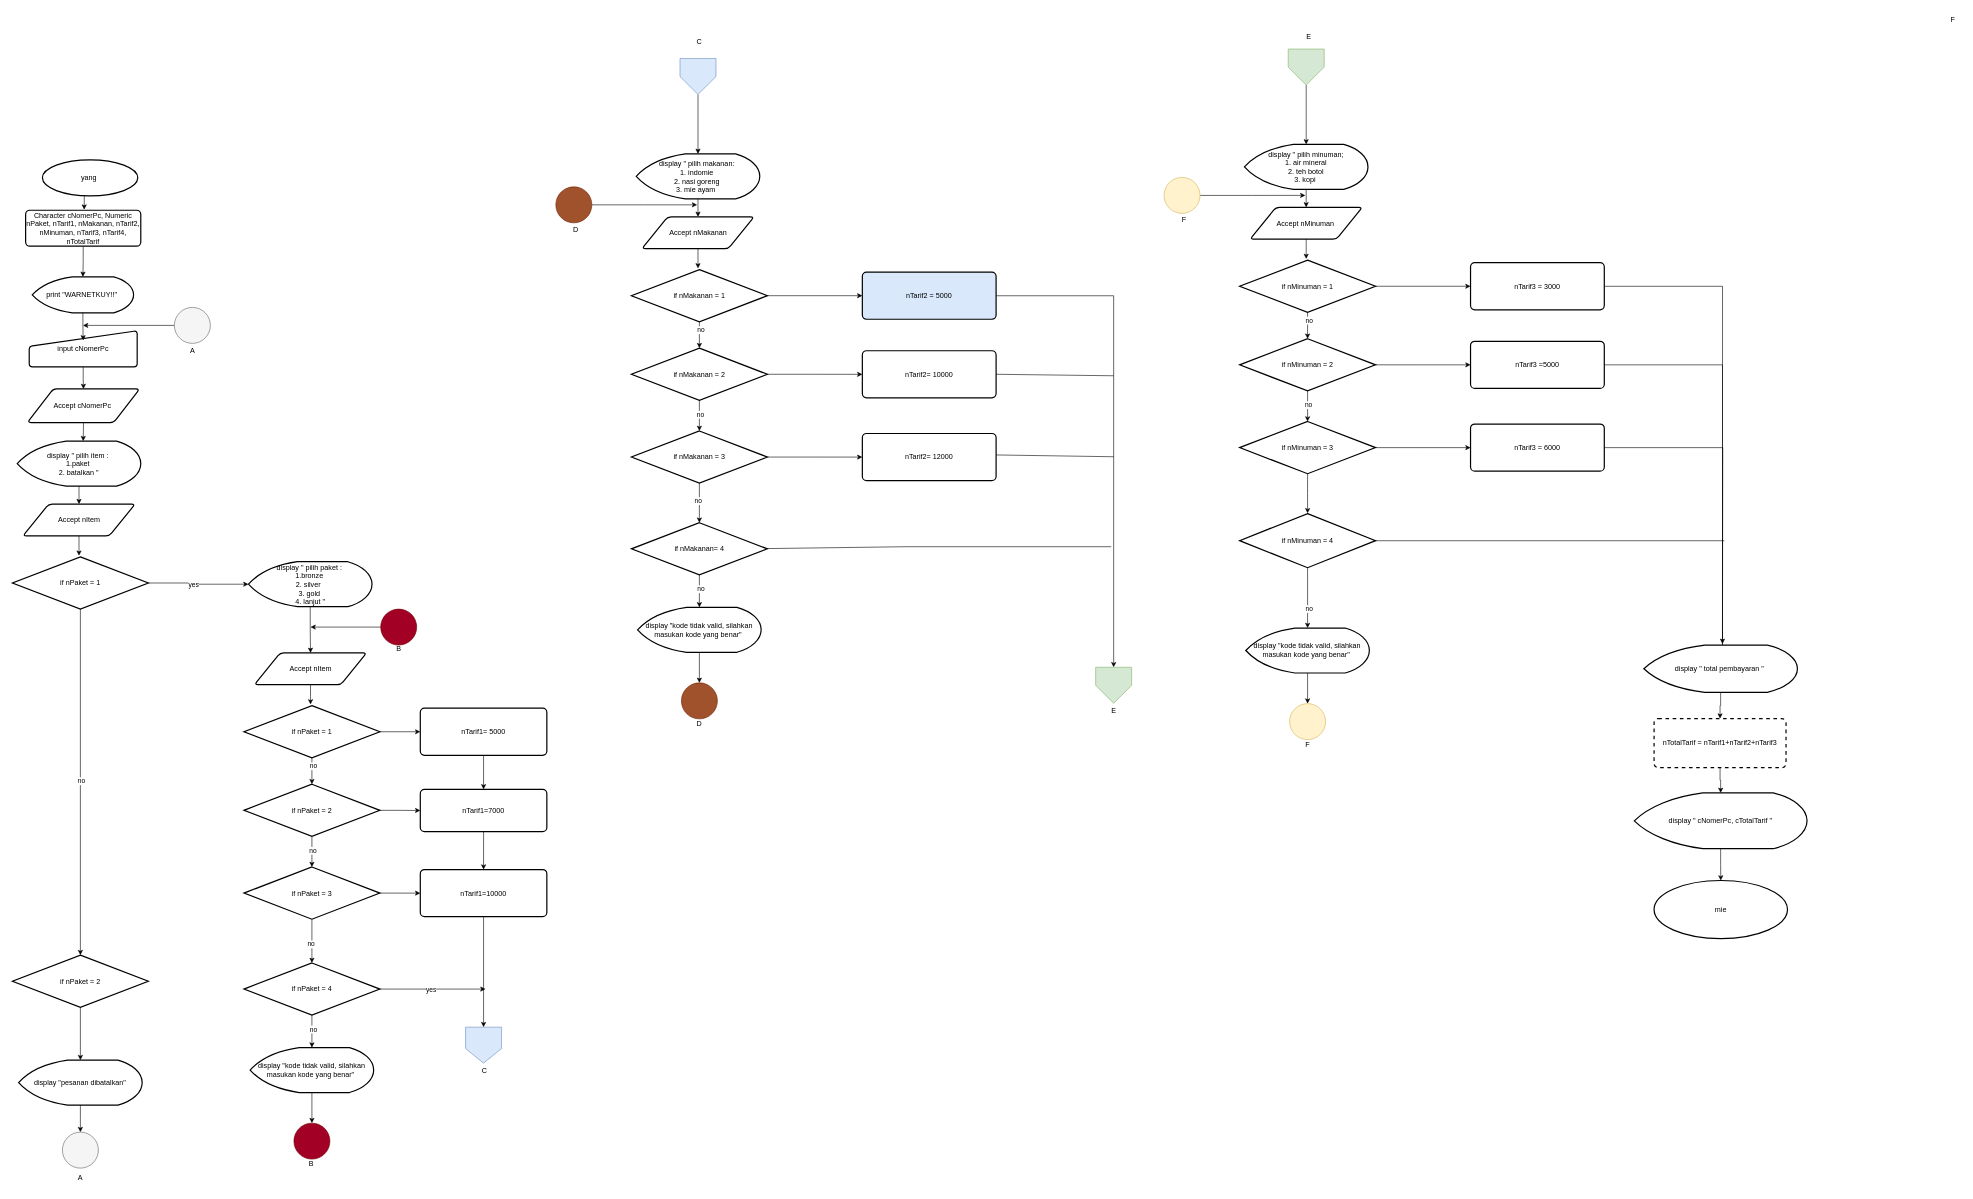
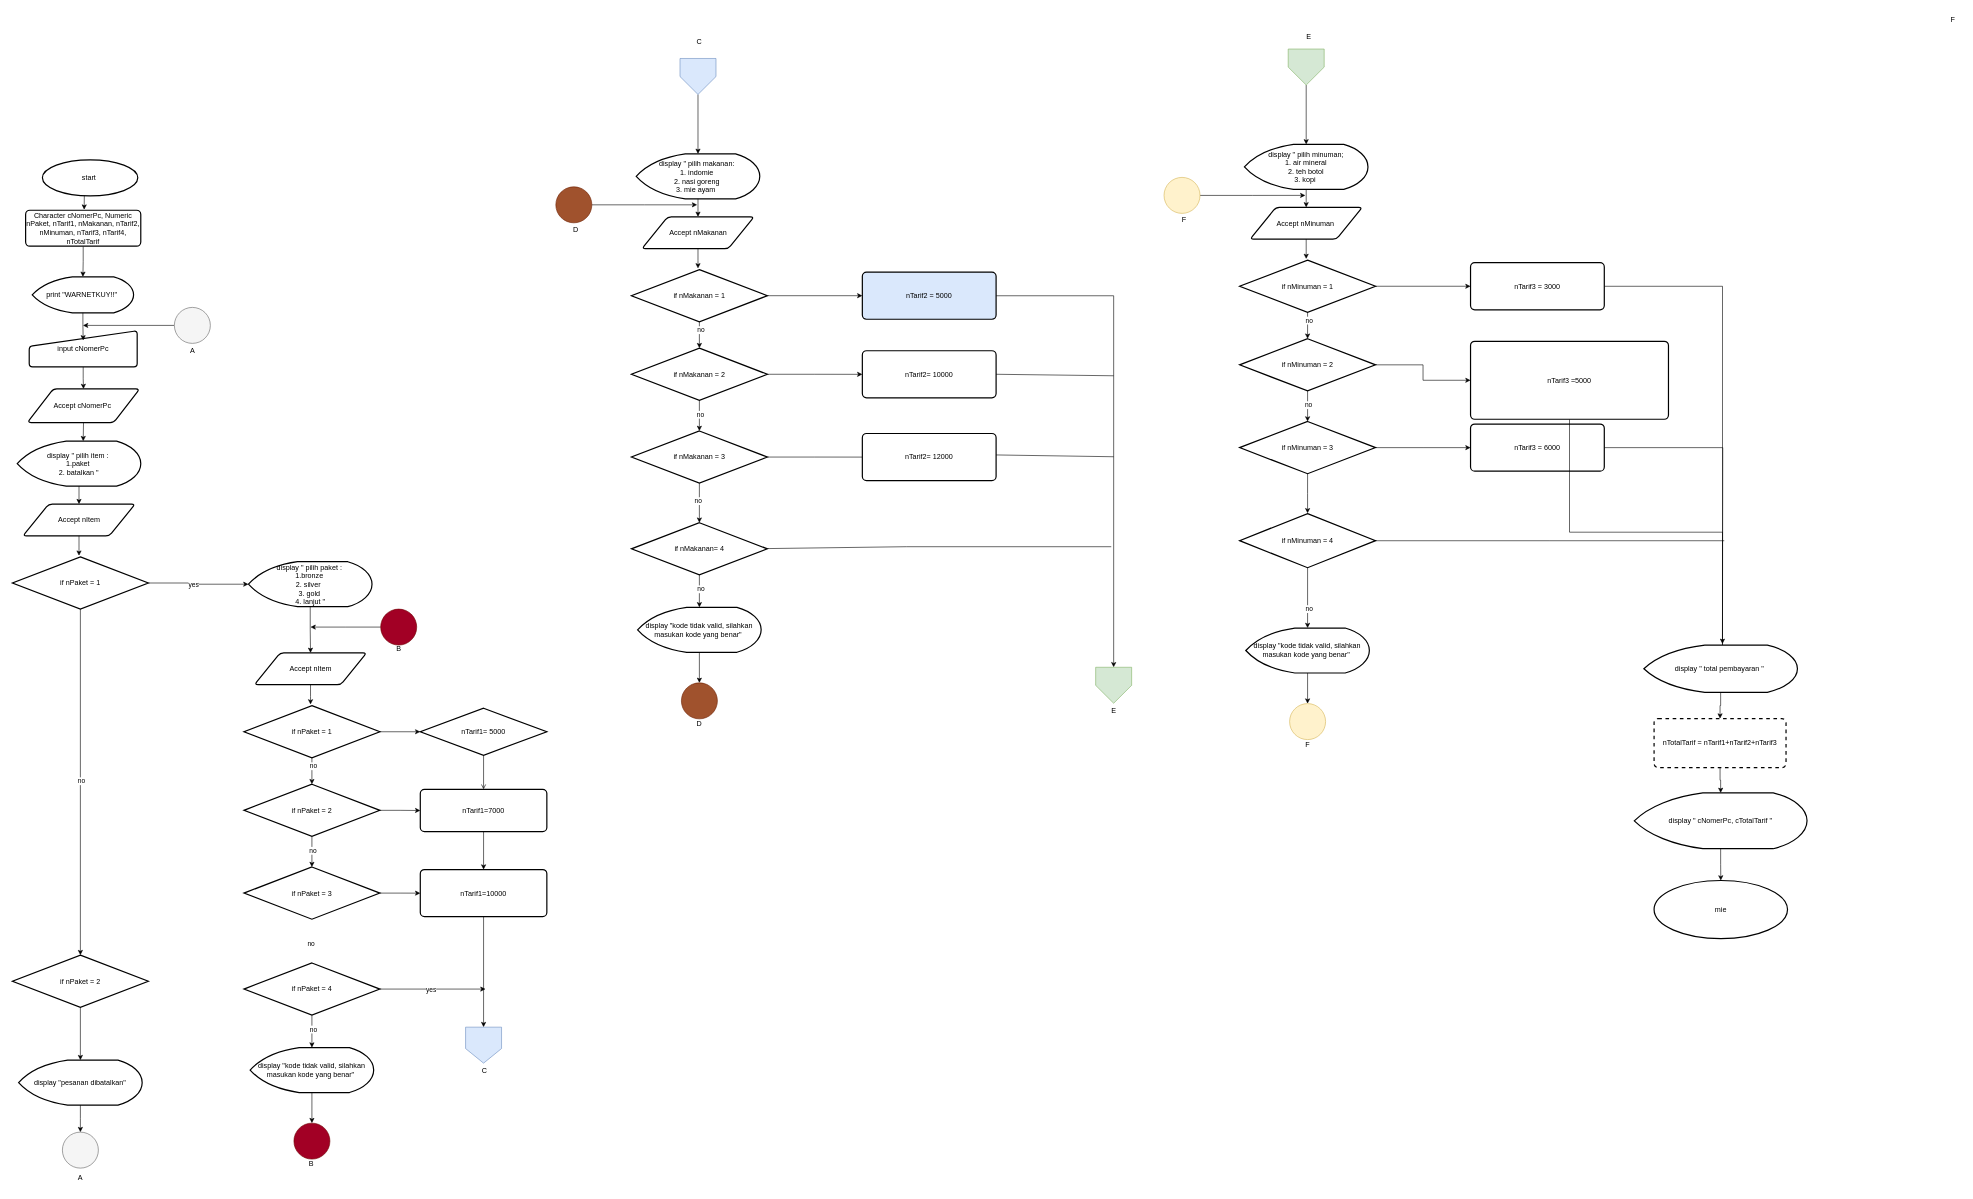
(90, 178) -> (90, 178)
(1538, 365) -> (1570, 380)
(857, 457) -> (858, 457)
(484, 732) -> (484, 732)
(484, 784) -> (484, 785)
(312, 957) -> none
